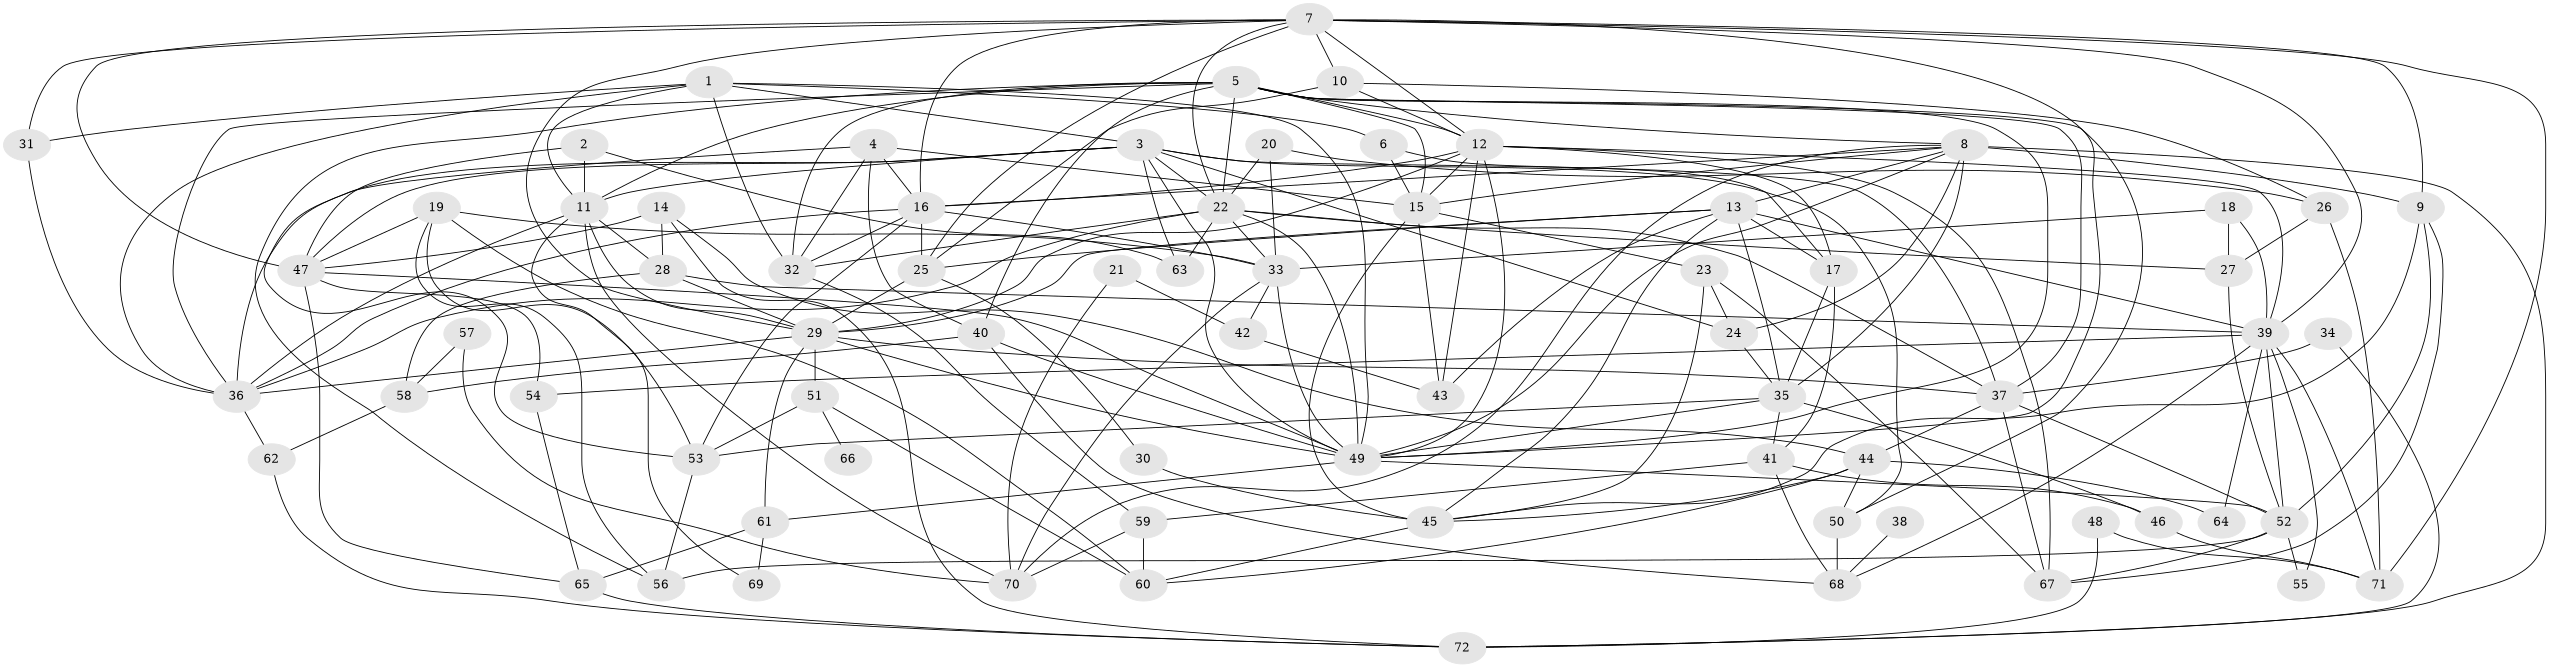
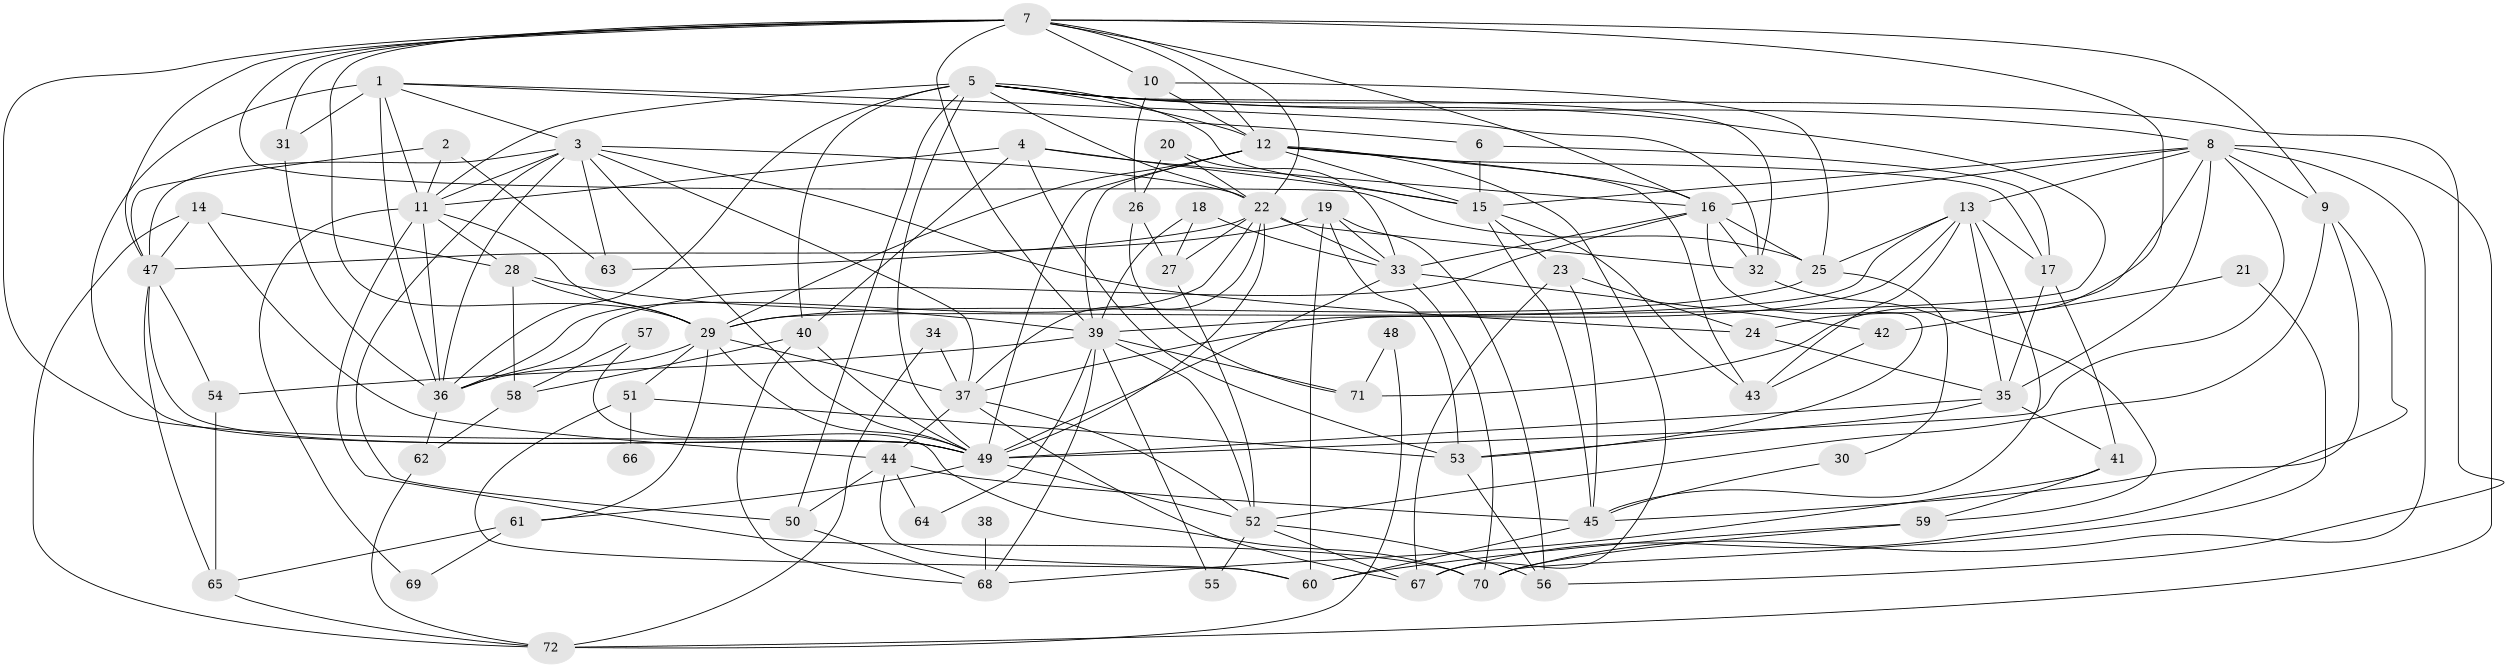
(835, 205) -> (708, 178)
(2159, 522) -> none
